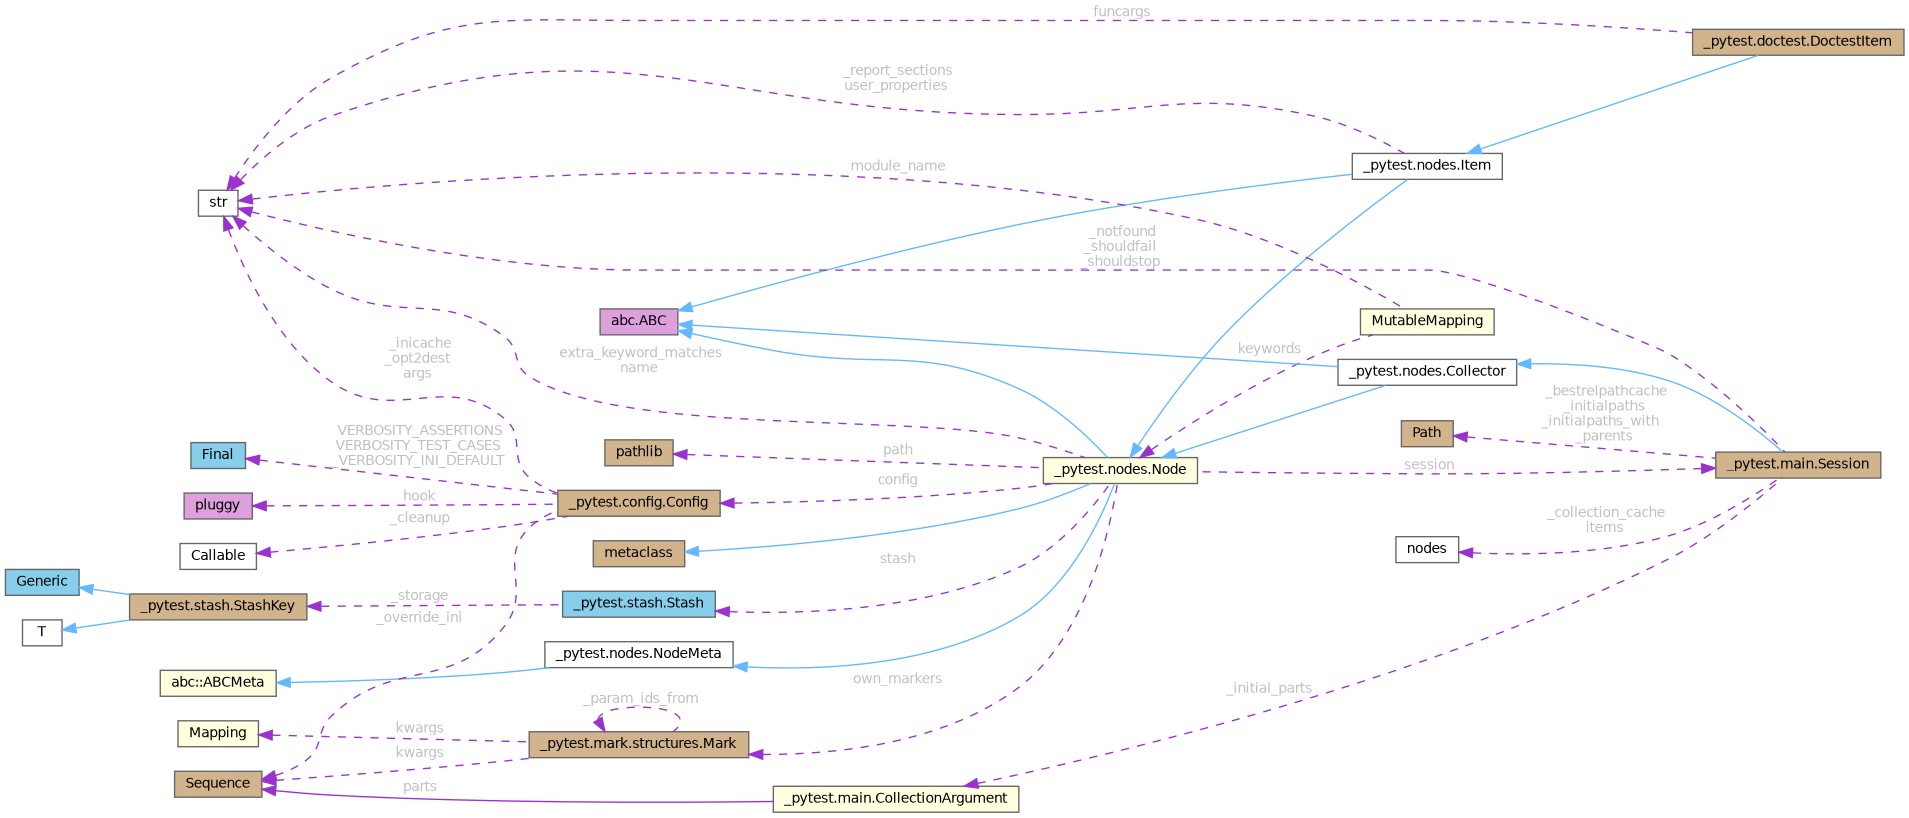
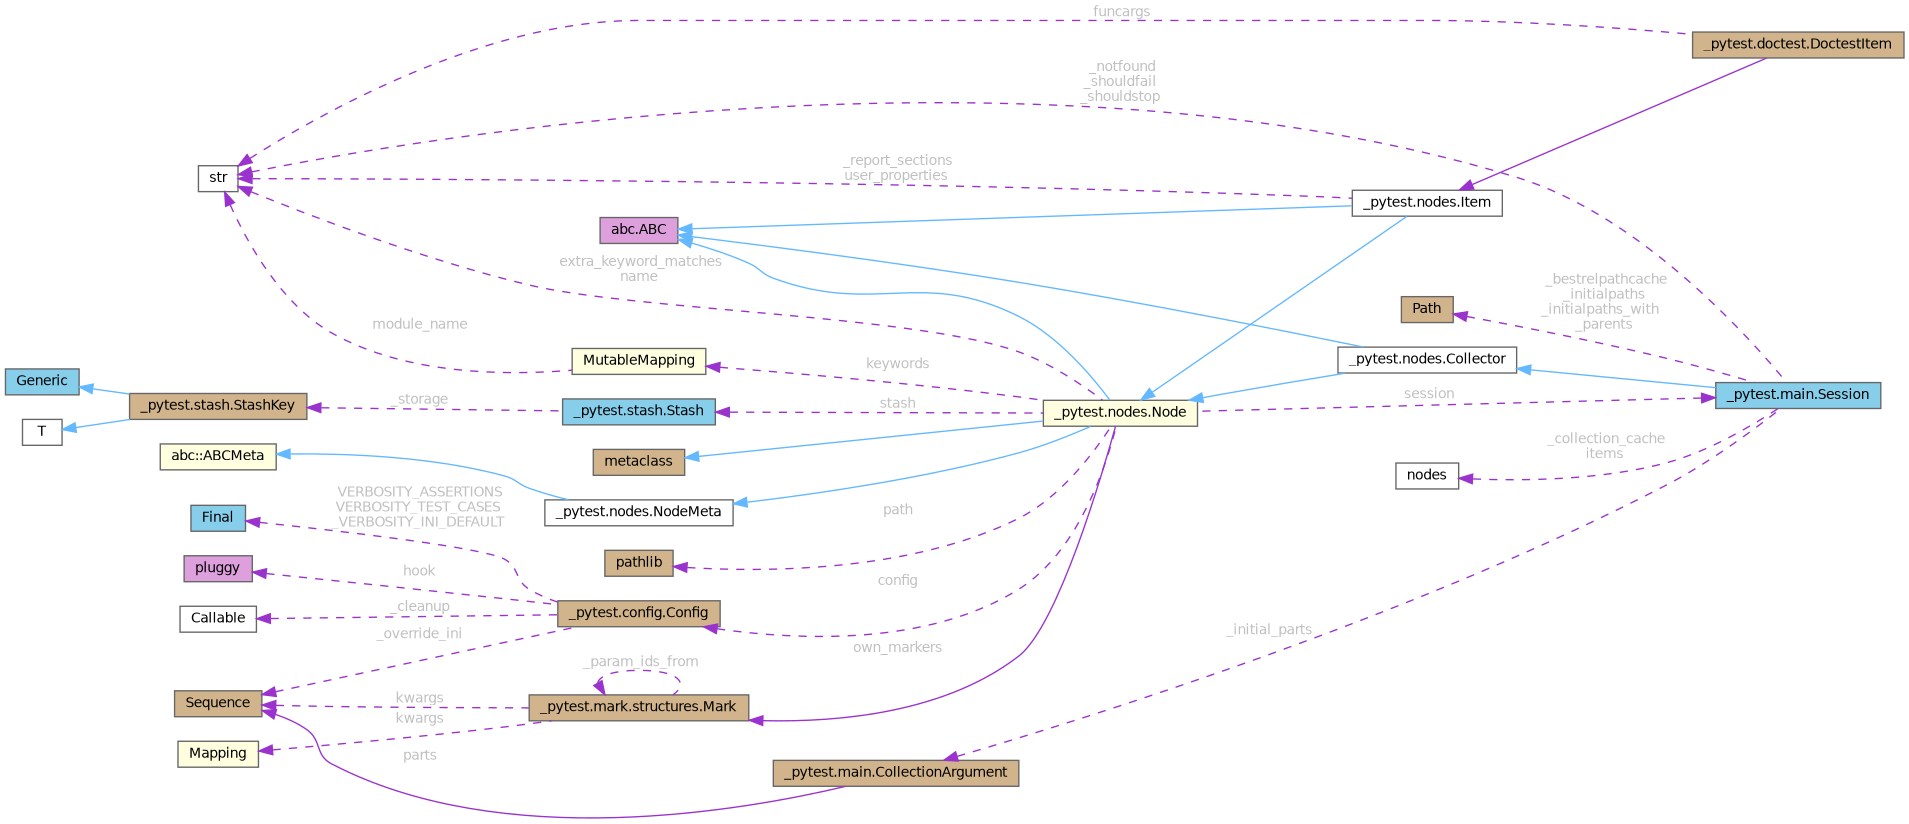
(1619, 102) -> (1619, 121)
(1258, 384) -> (882, 382)
(375, 399) -> none
(1798, 465) -> (1798, 396)
(1003, 698) -> (1012, 661)
(896, 799) -> (896, 773)
